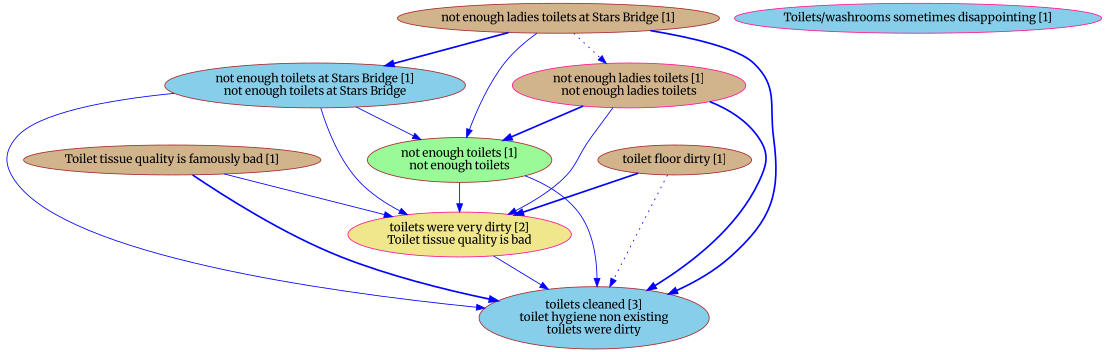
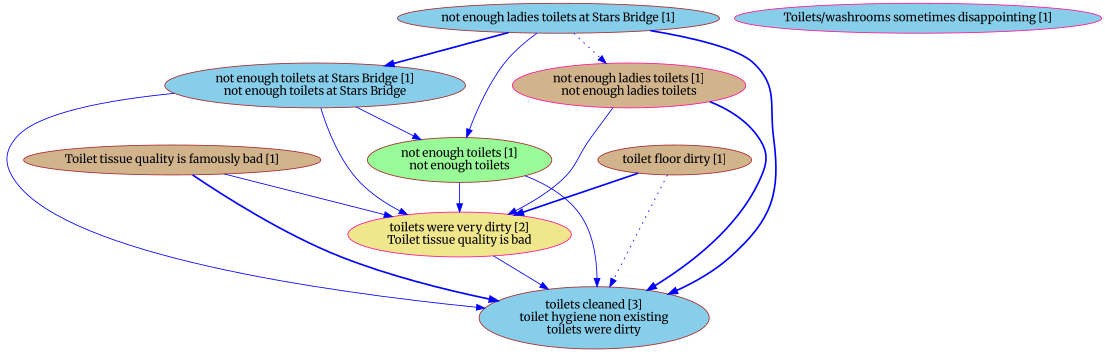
(558, 18) -> (558, 18)
(547, 121) -> none
